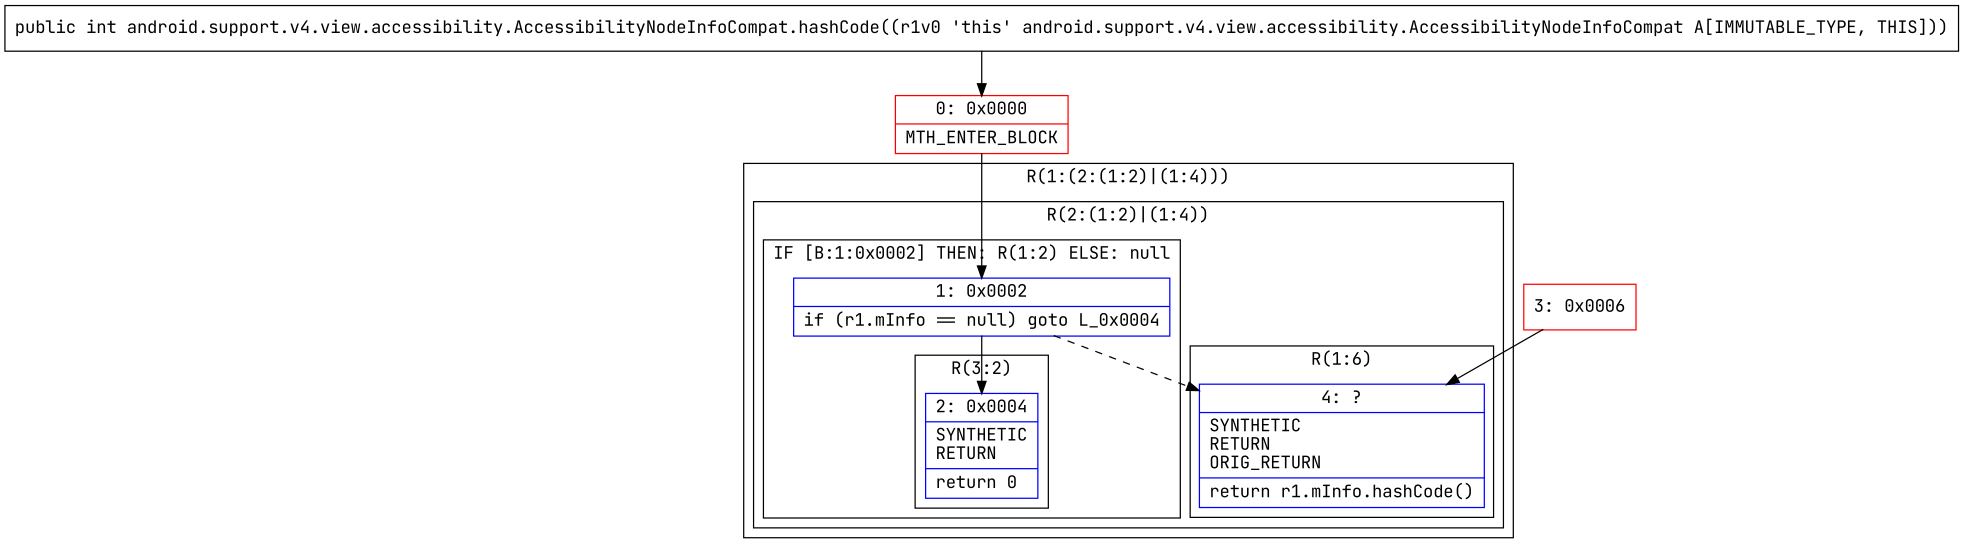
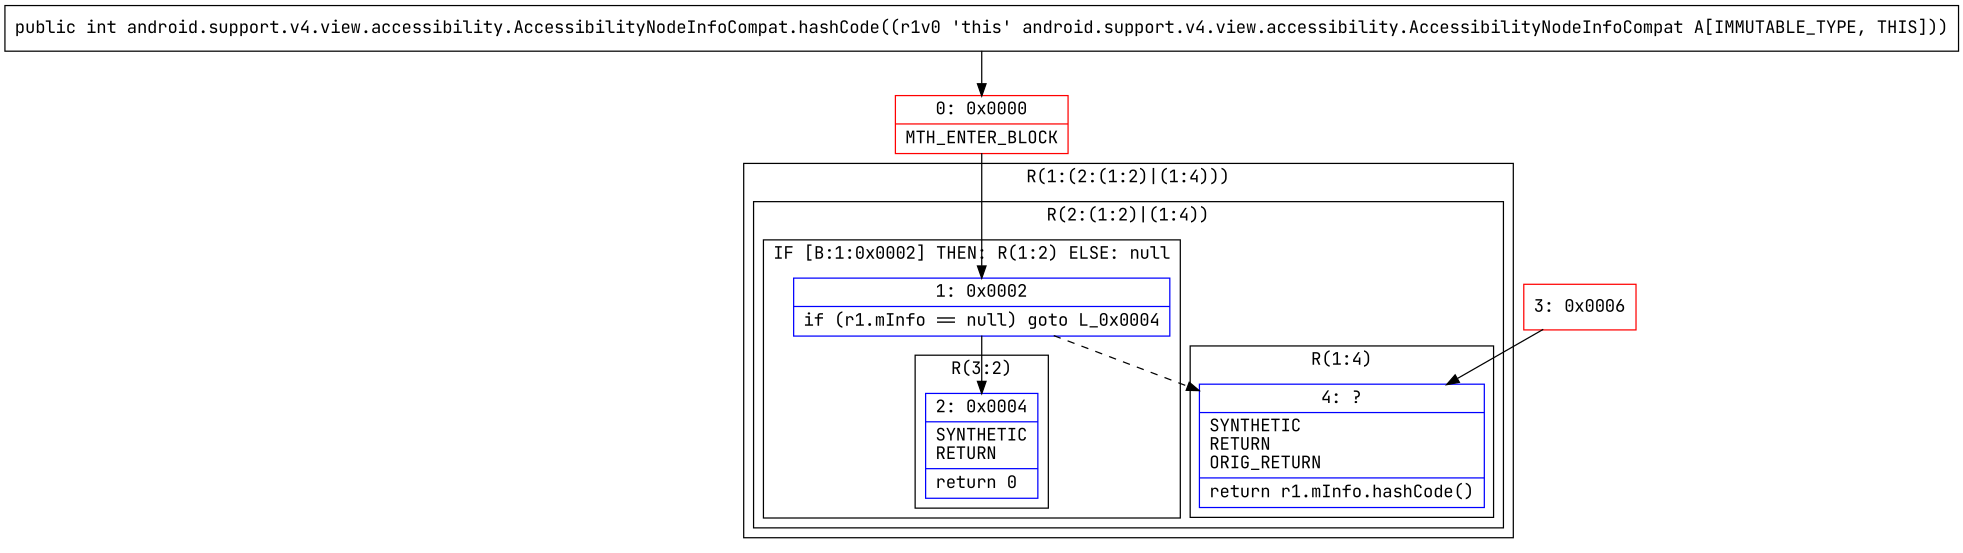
(1342, 360) -> (1342, 360)
